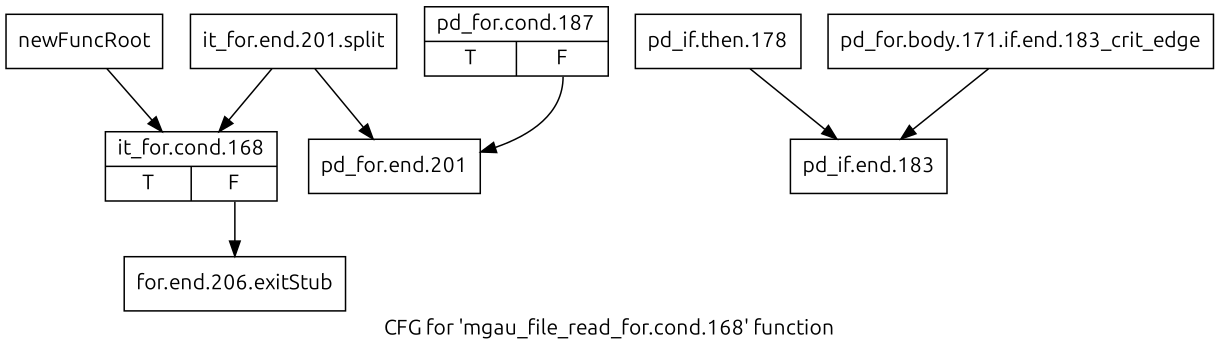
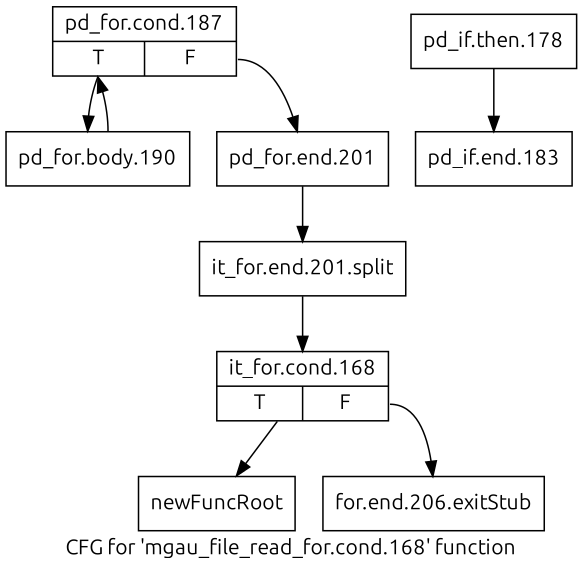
(1021, 41) -> none
(129, 94) -> (261, 443)
(339, 98) -> (303, 206)
none -> (98, 159)
